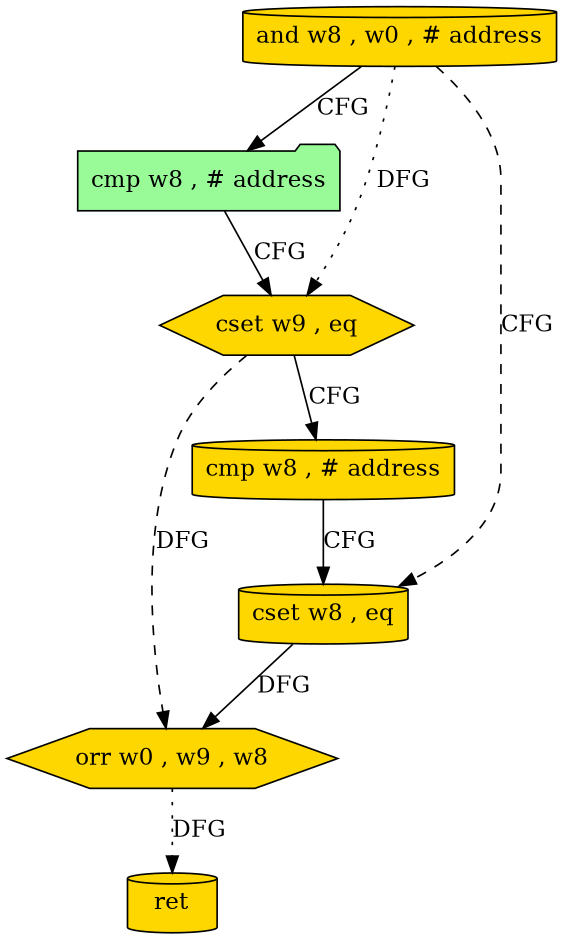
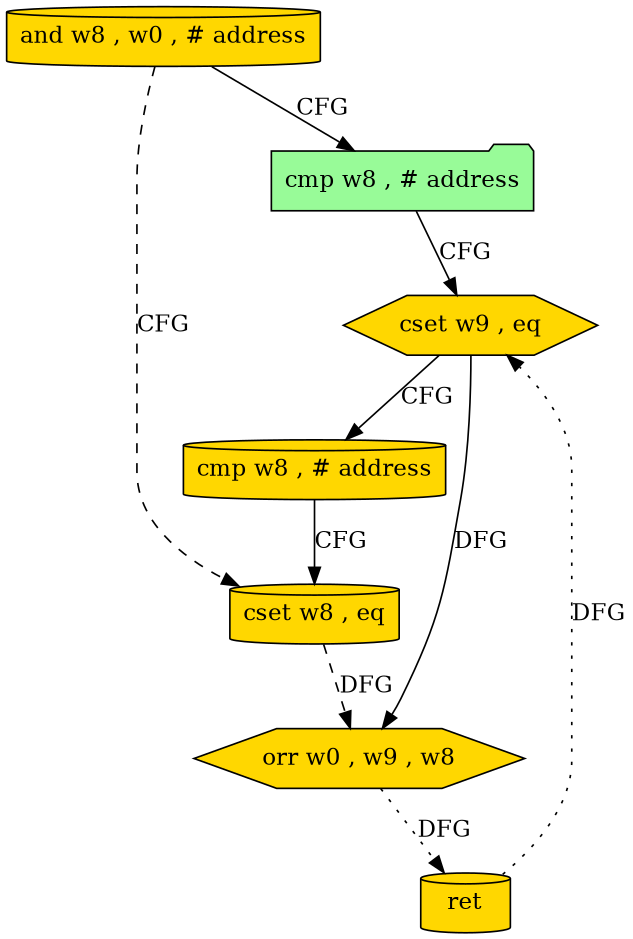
(367, 178) -> (572, 625)
(157, 520) -> (453, 540)
(254, 681) -> (334, 678)
